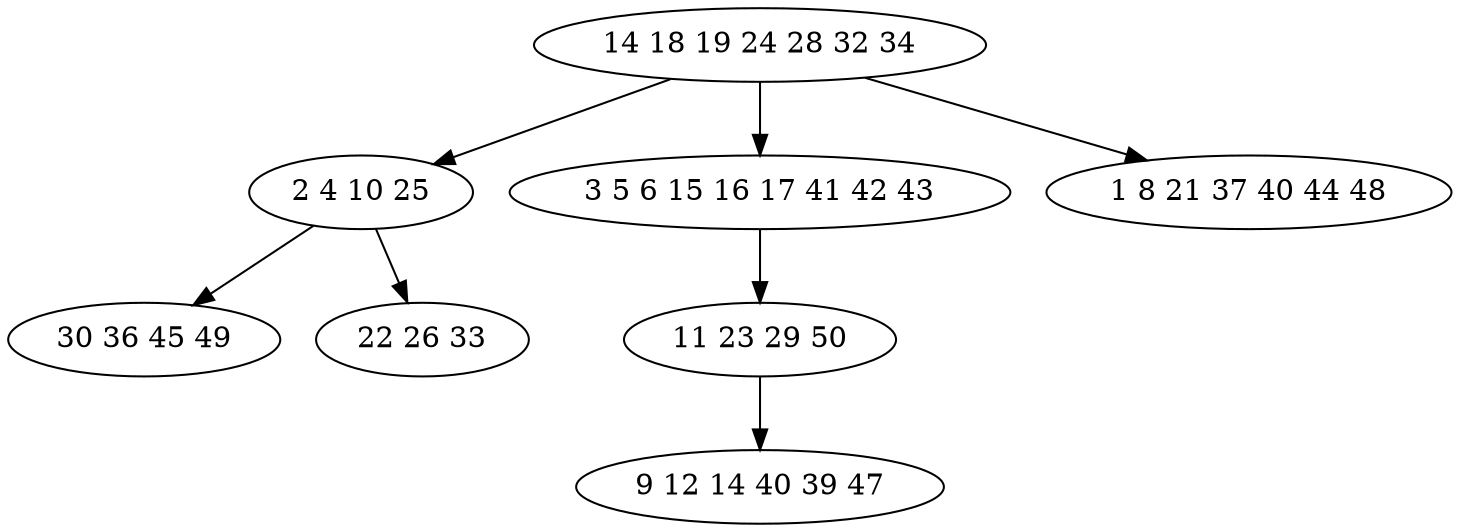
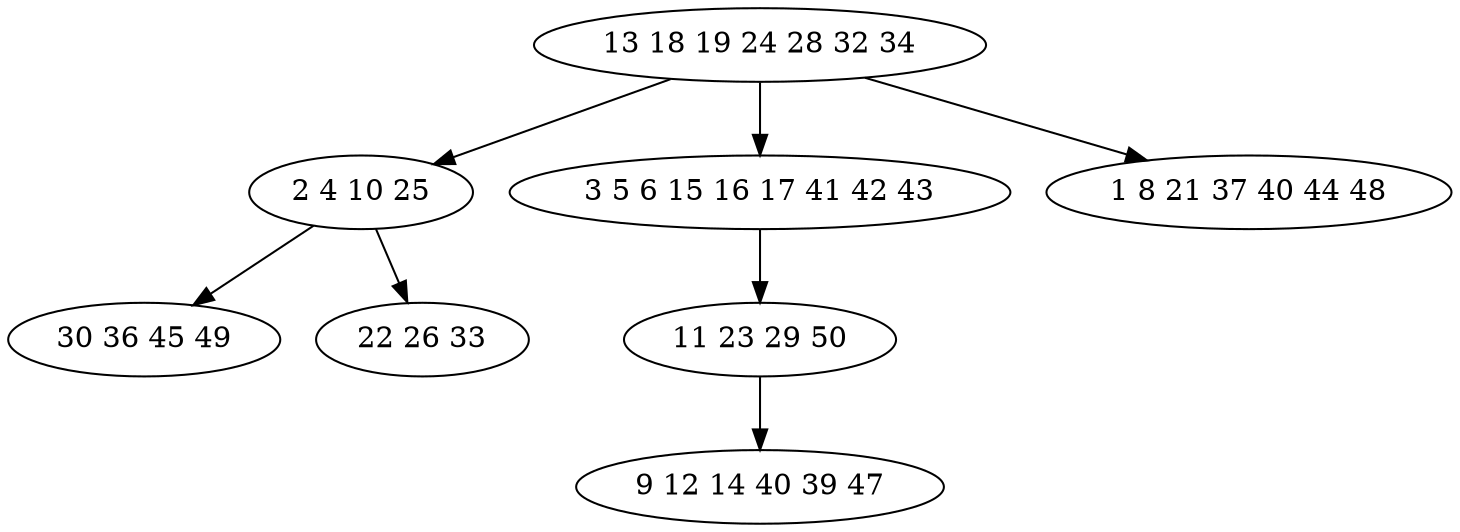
(760, 45) -> (760, 45)
